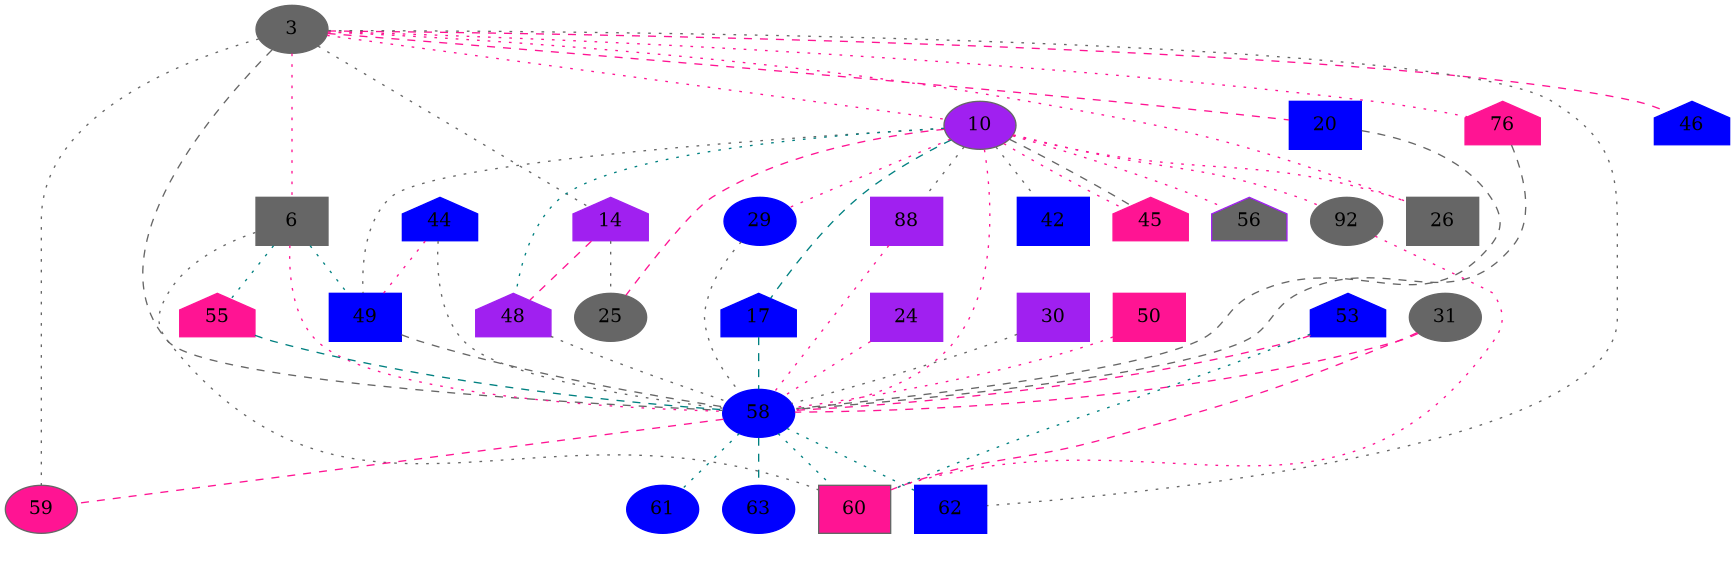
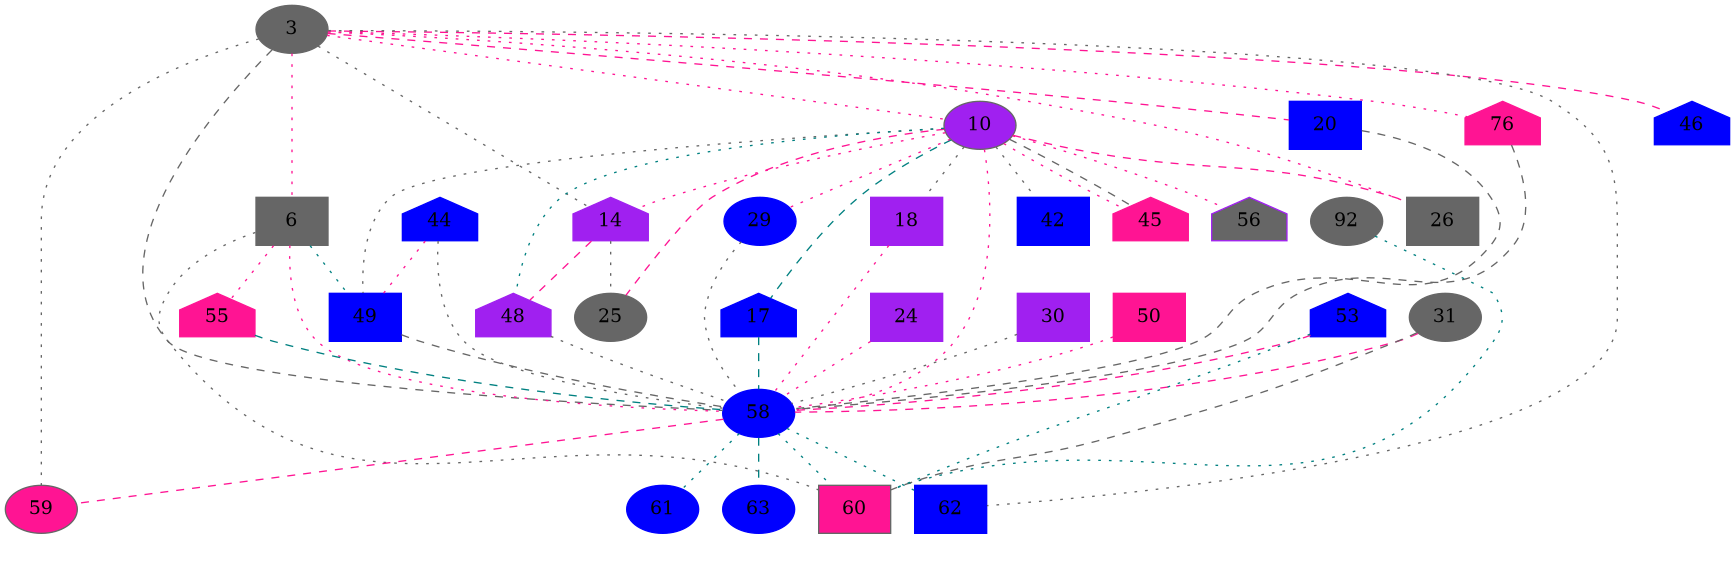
(1220, 167) -> (1210, 166)
(1222, 176) -> (720, 182)
(907, 221) -> (907, 221)
(252, 272) -> (252, 272)
(1158, 424) -> (1158, 424)
(1262, 465) -> (1262, 465)
